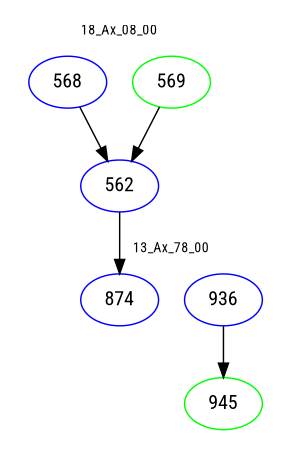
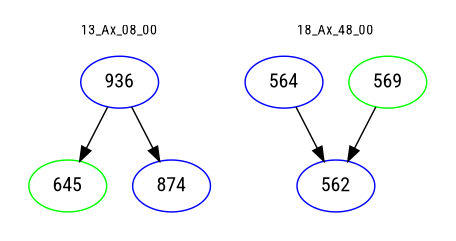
(120, 31) -> (336, 31)
(68, 82) -> (284, 82)
(120, 244) -> (142, 128)
(172, 249) -> (120, 31)
(223, 404) -> (68, 186)
